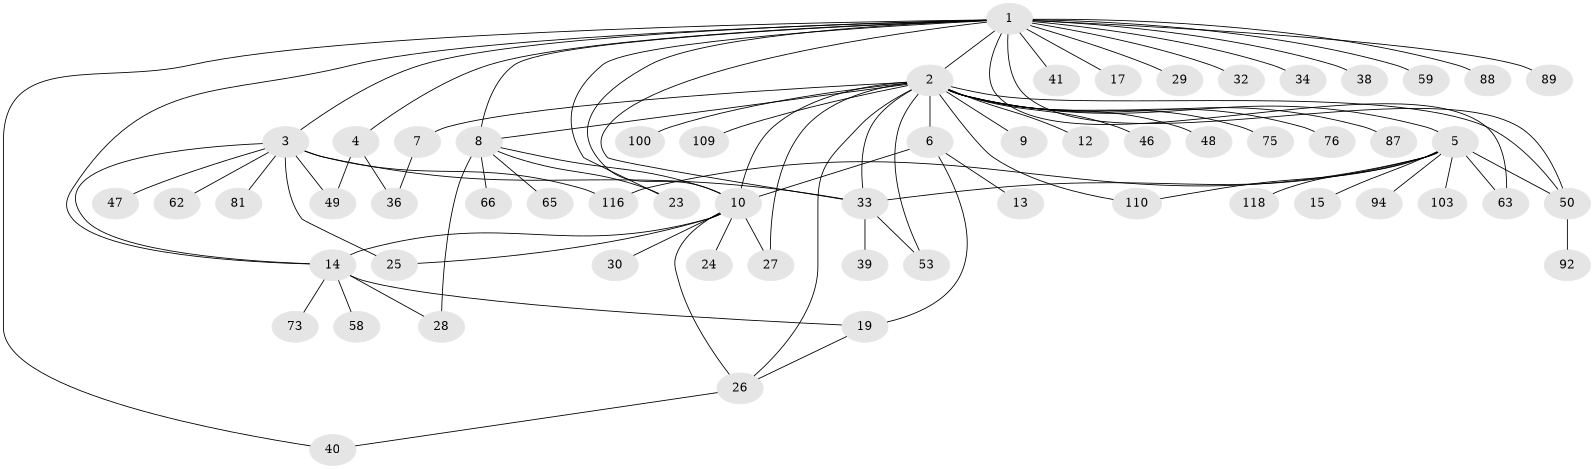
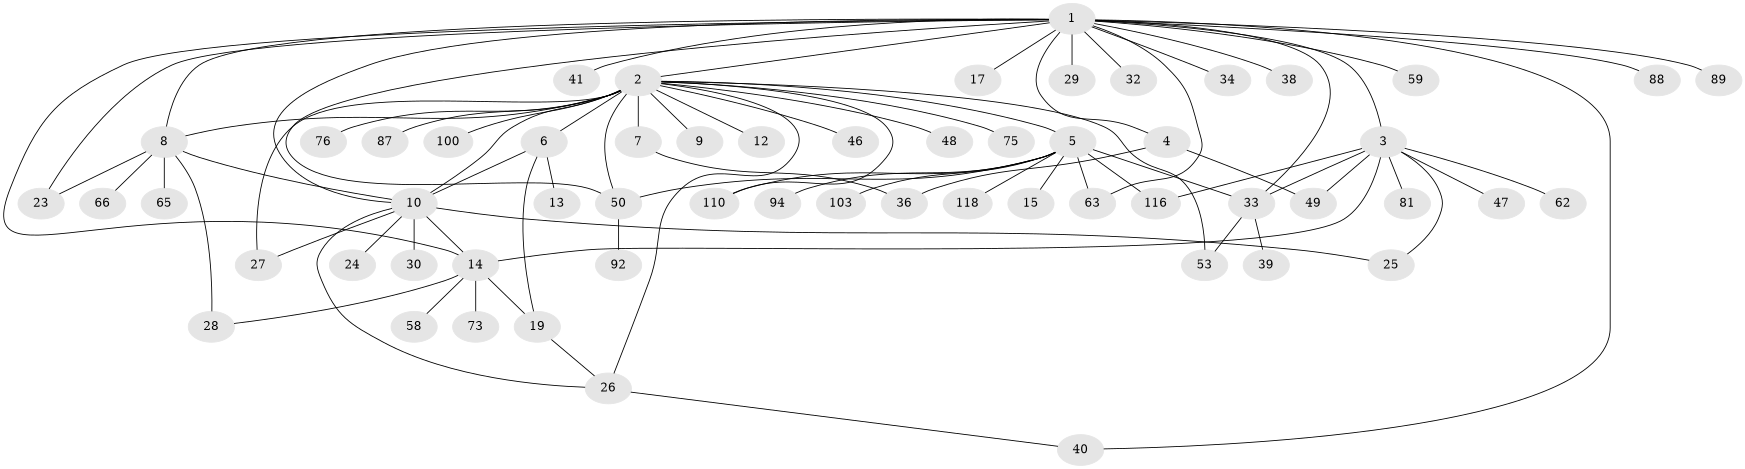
(869, 130) -> none
(704, 142) -> none
